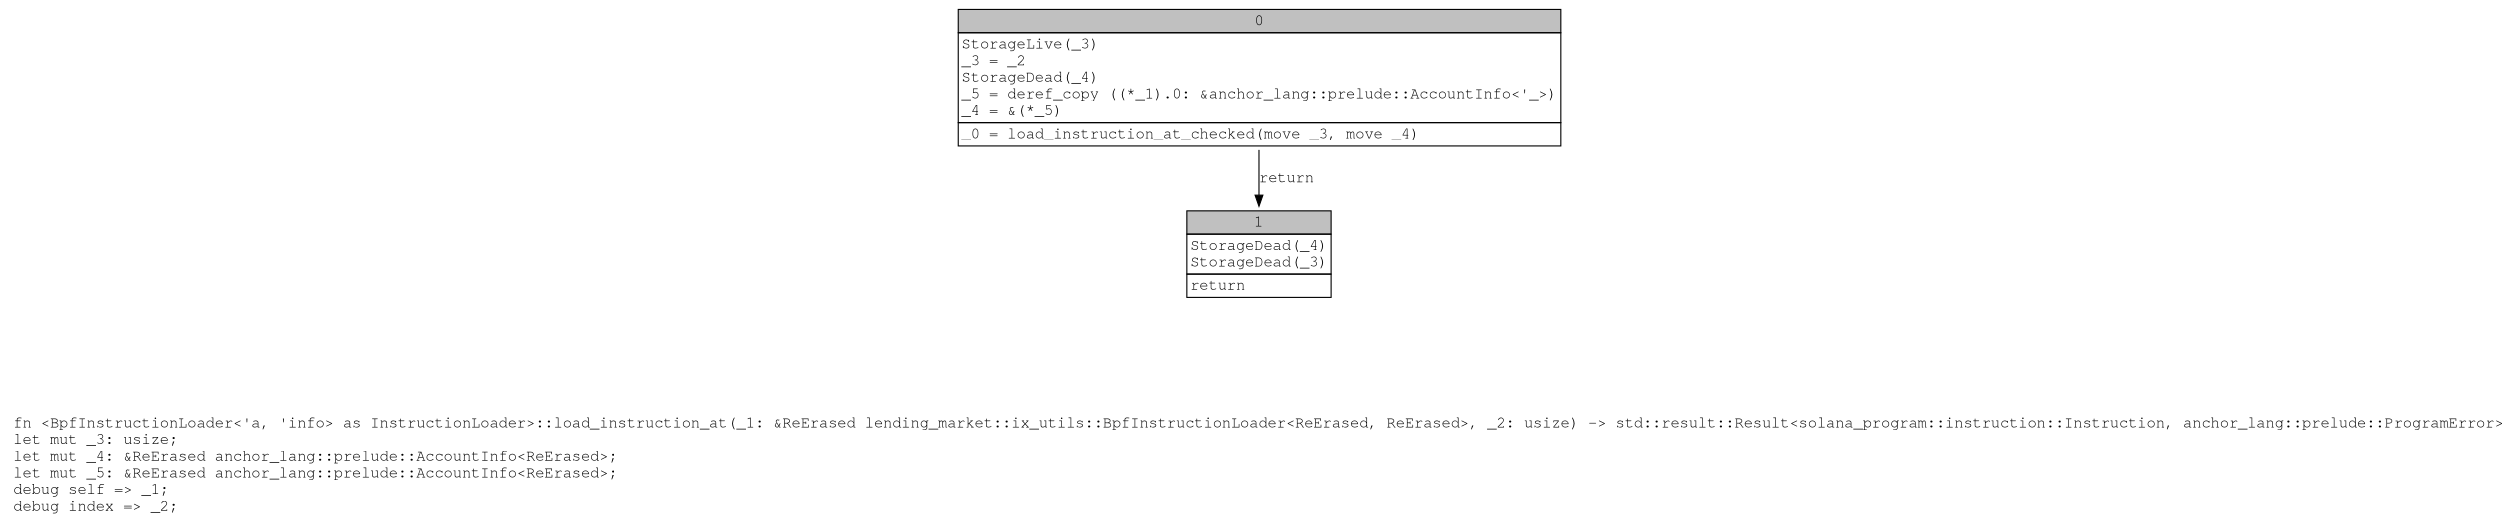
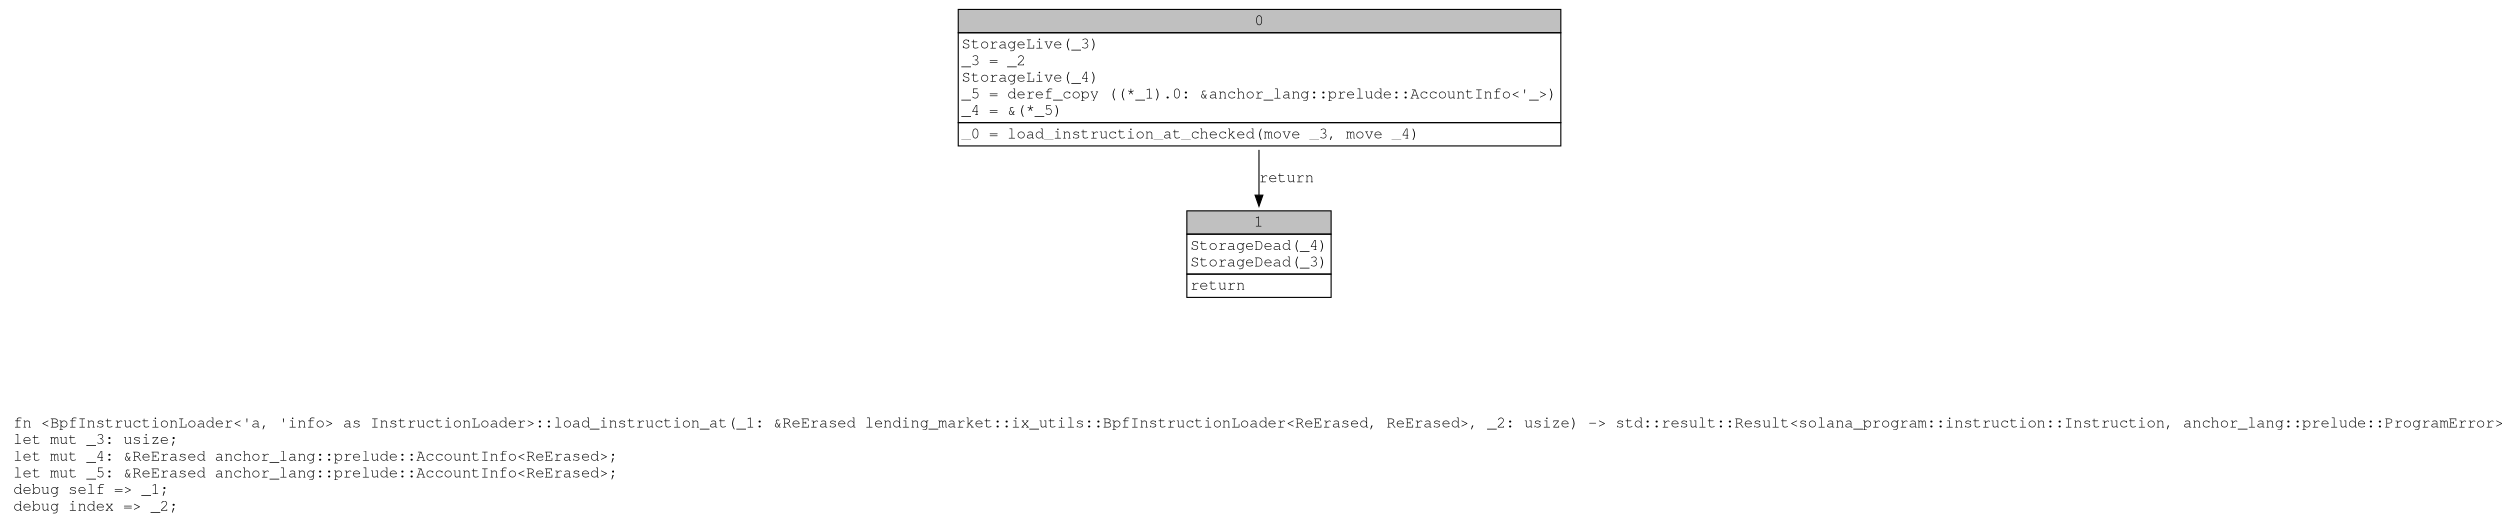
(1030, 77) -> (1030, 77)
